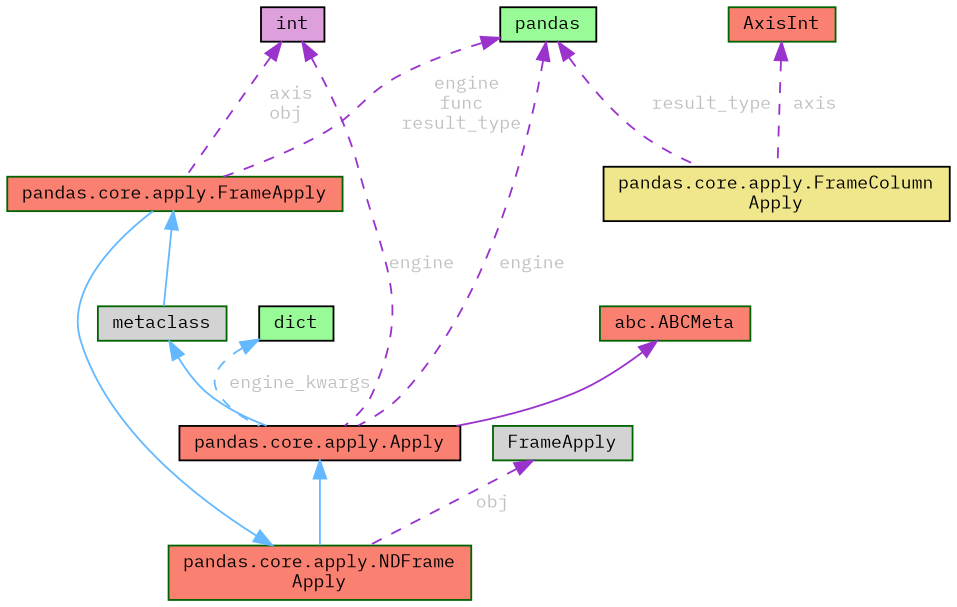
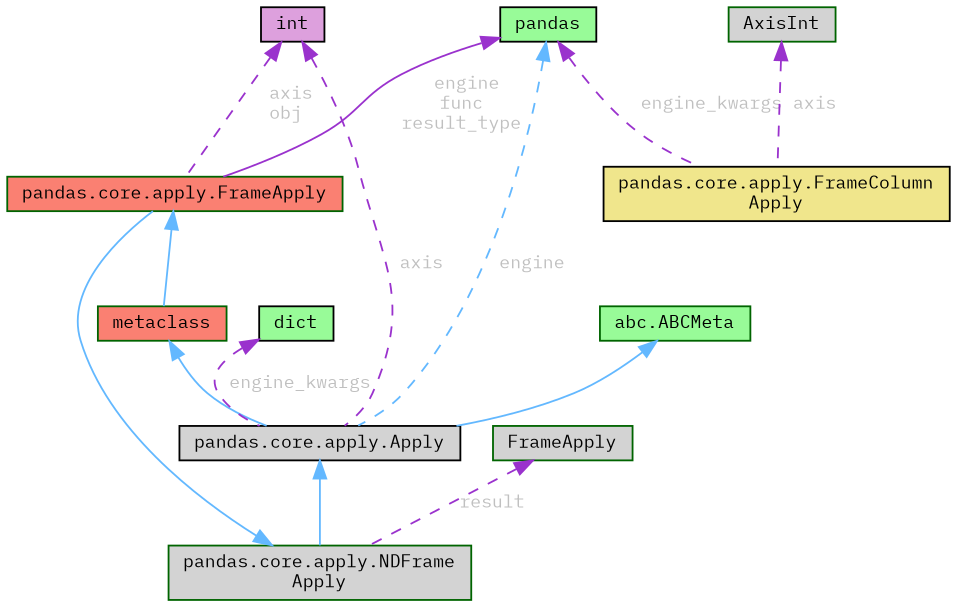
(782, 24) -> (782, 24)
(707, 104) -> (707, 104)
(354, 111) -> (354, 111)
(485, 262) -> (485, 262)
(417, 264) -> (417, 264)
(162, 324) -> (162, 324)
(675, 324) -> (675, 324)
(215, 383) -> (215, 383)
(554, 401) -> (554, 401)
(320, 443) -> (320, 443)
(488, 503) -> (488, 503)
(320, 573) -> (320, 573)
